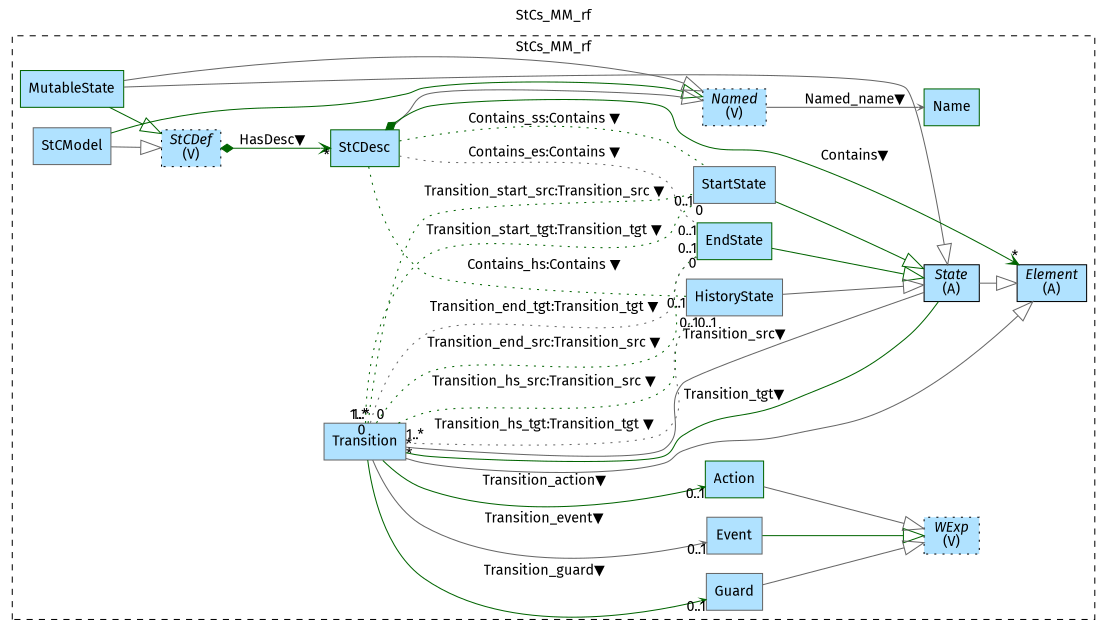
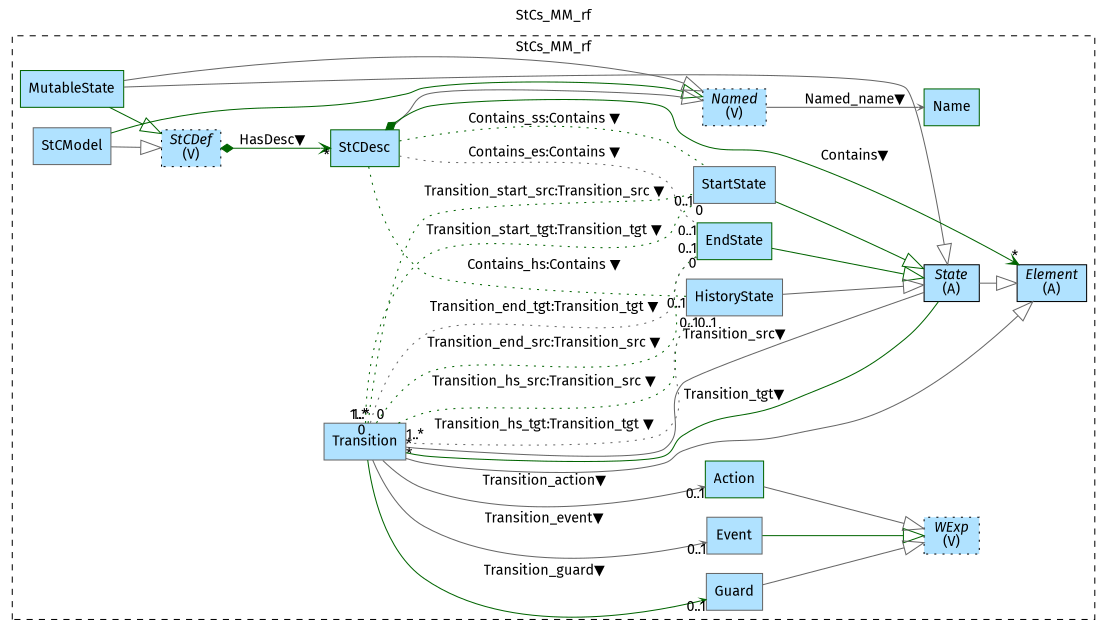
(537, 507) -> (537, 507)
